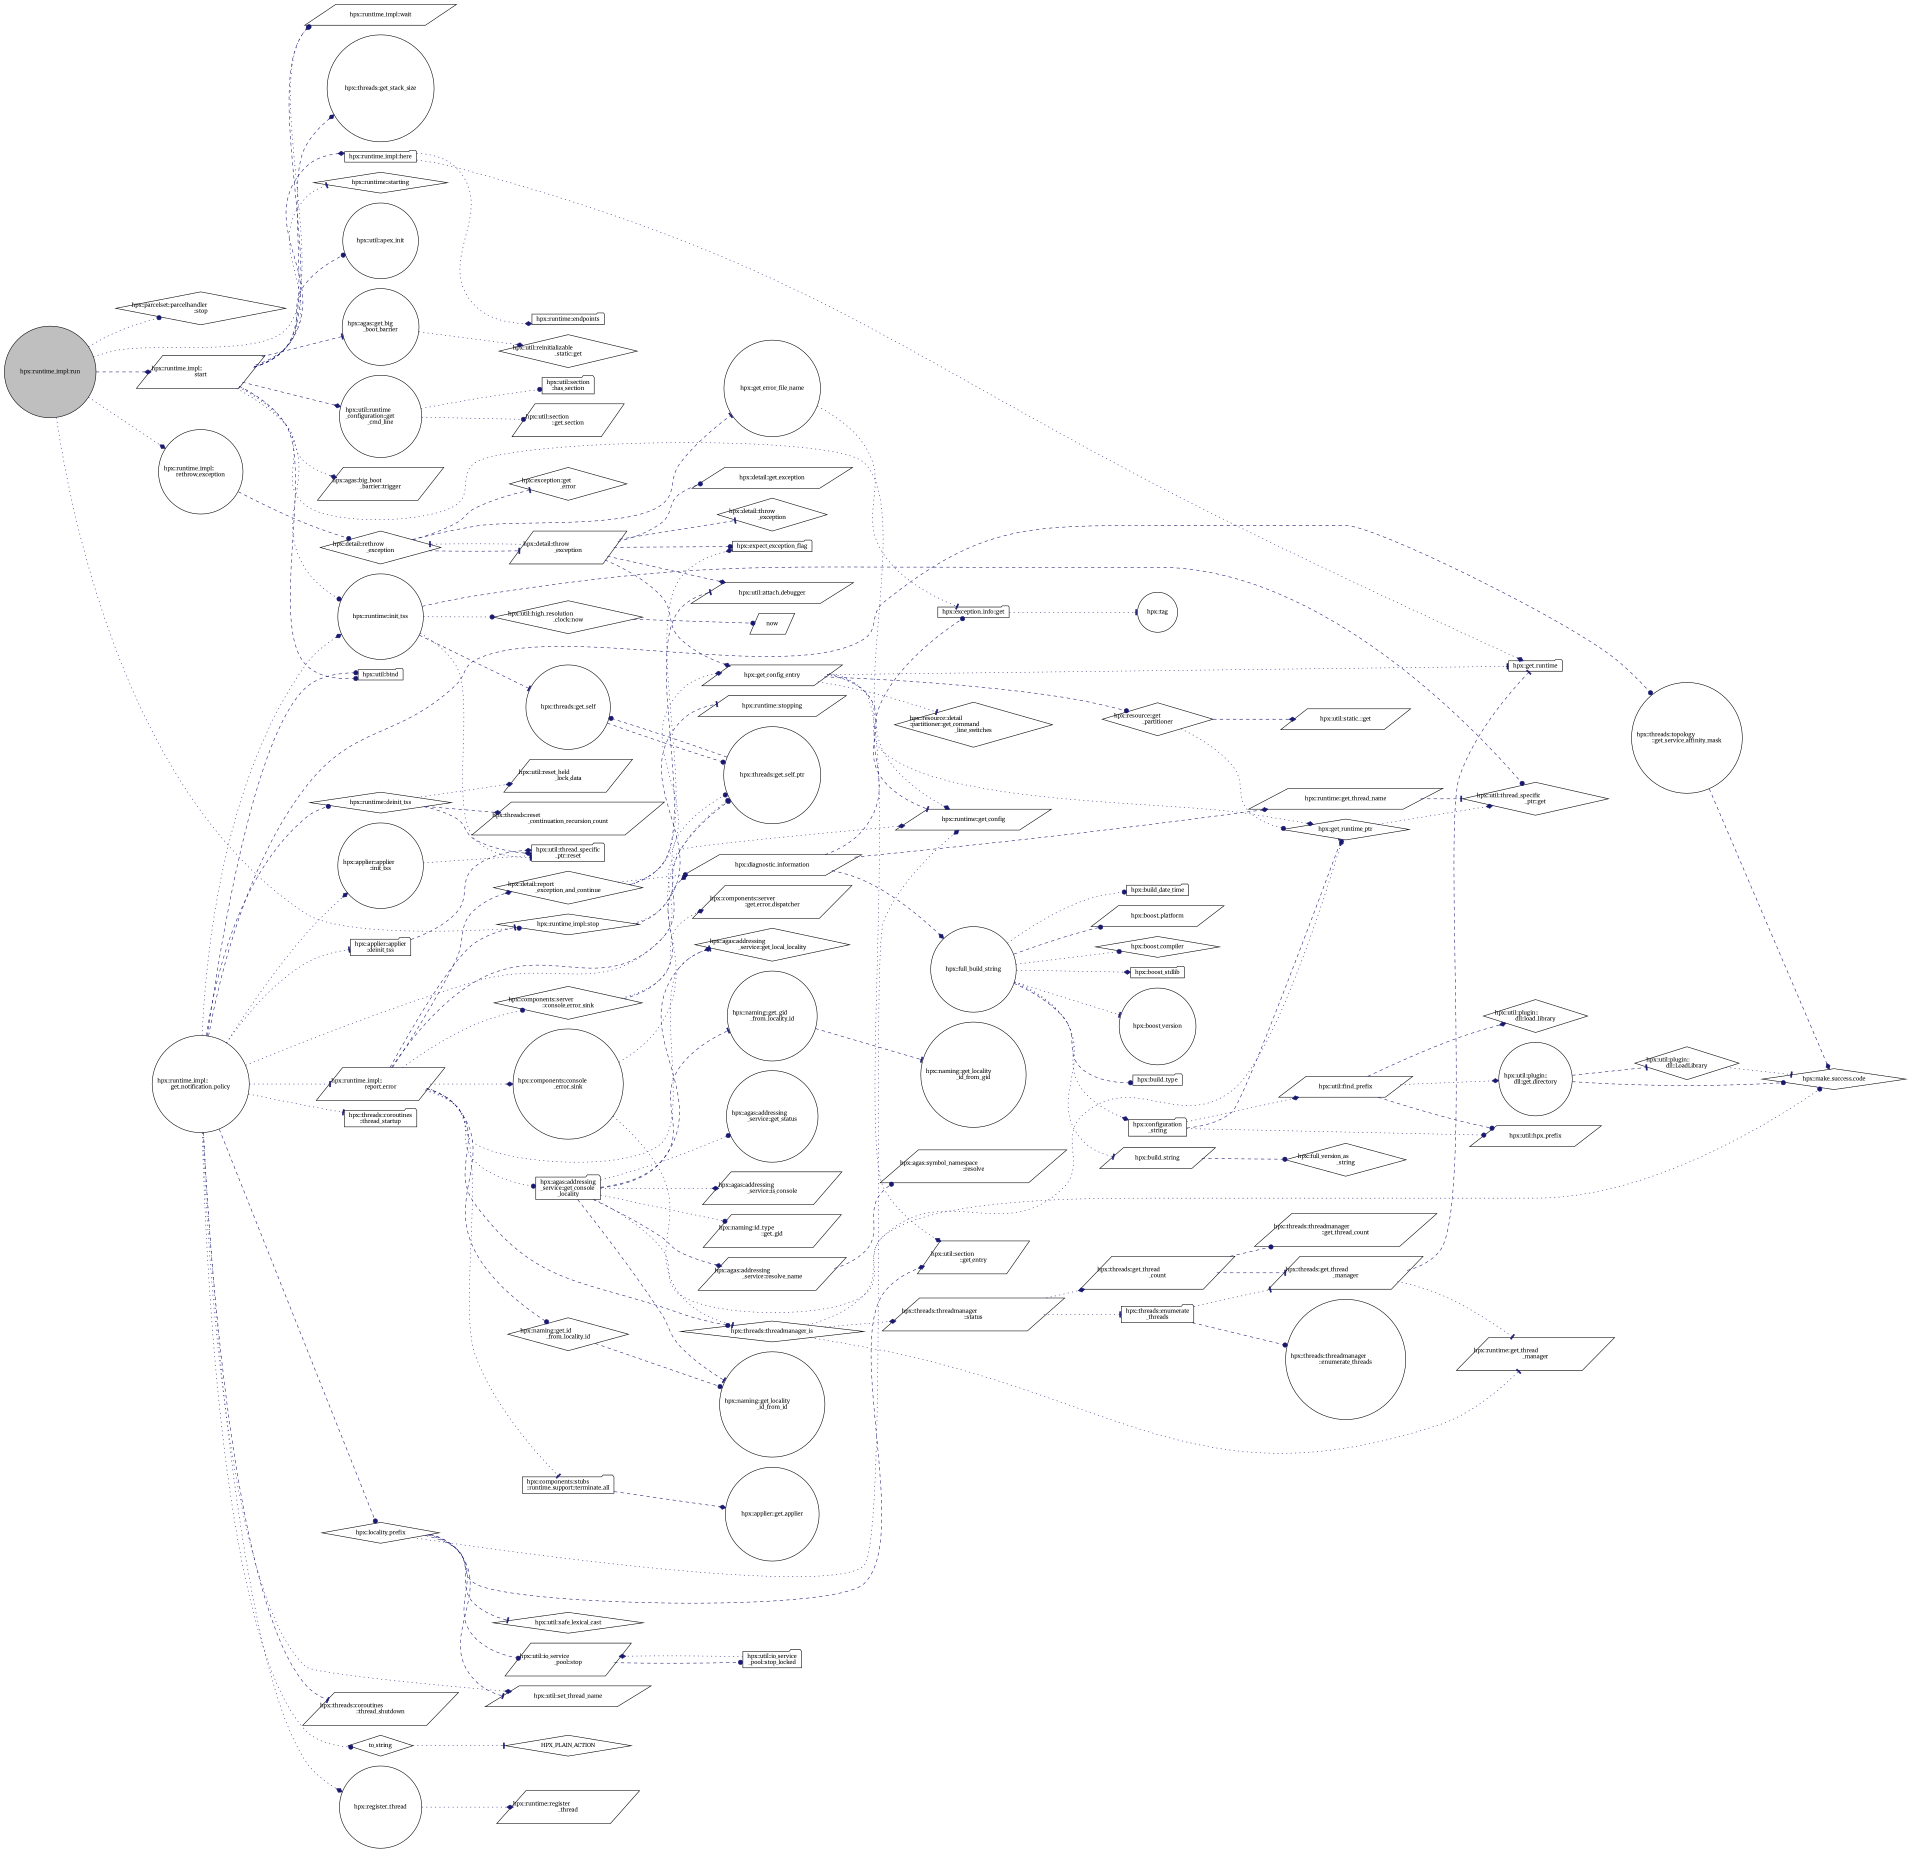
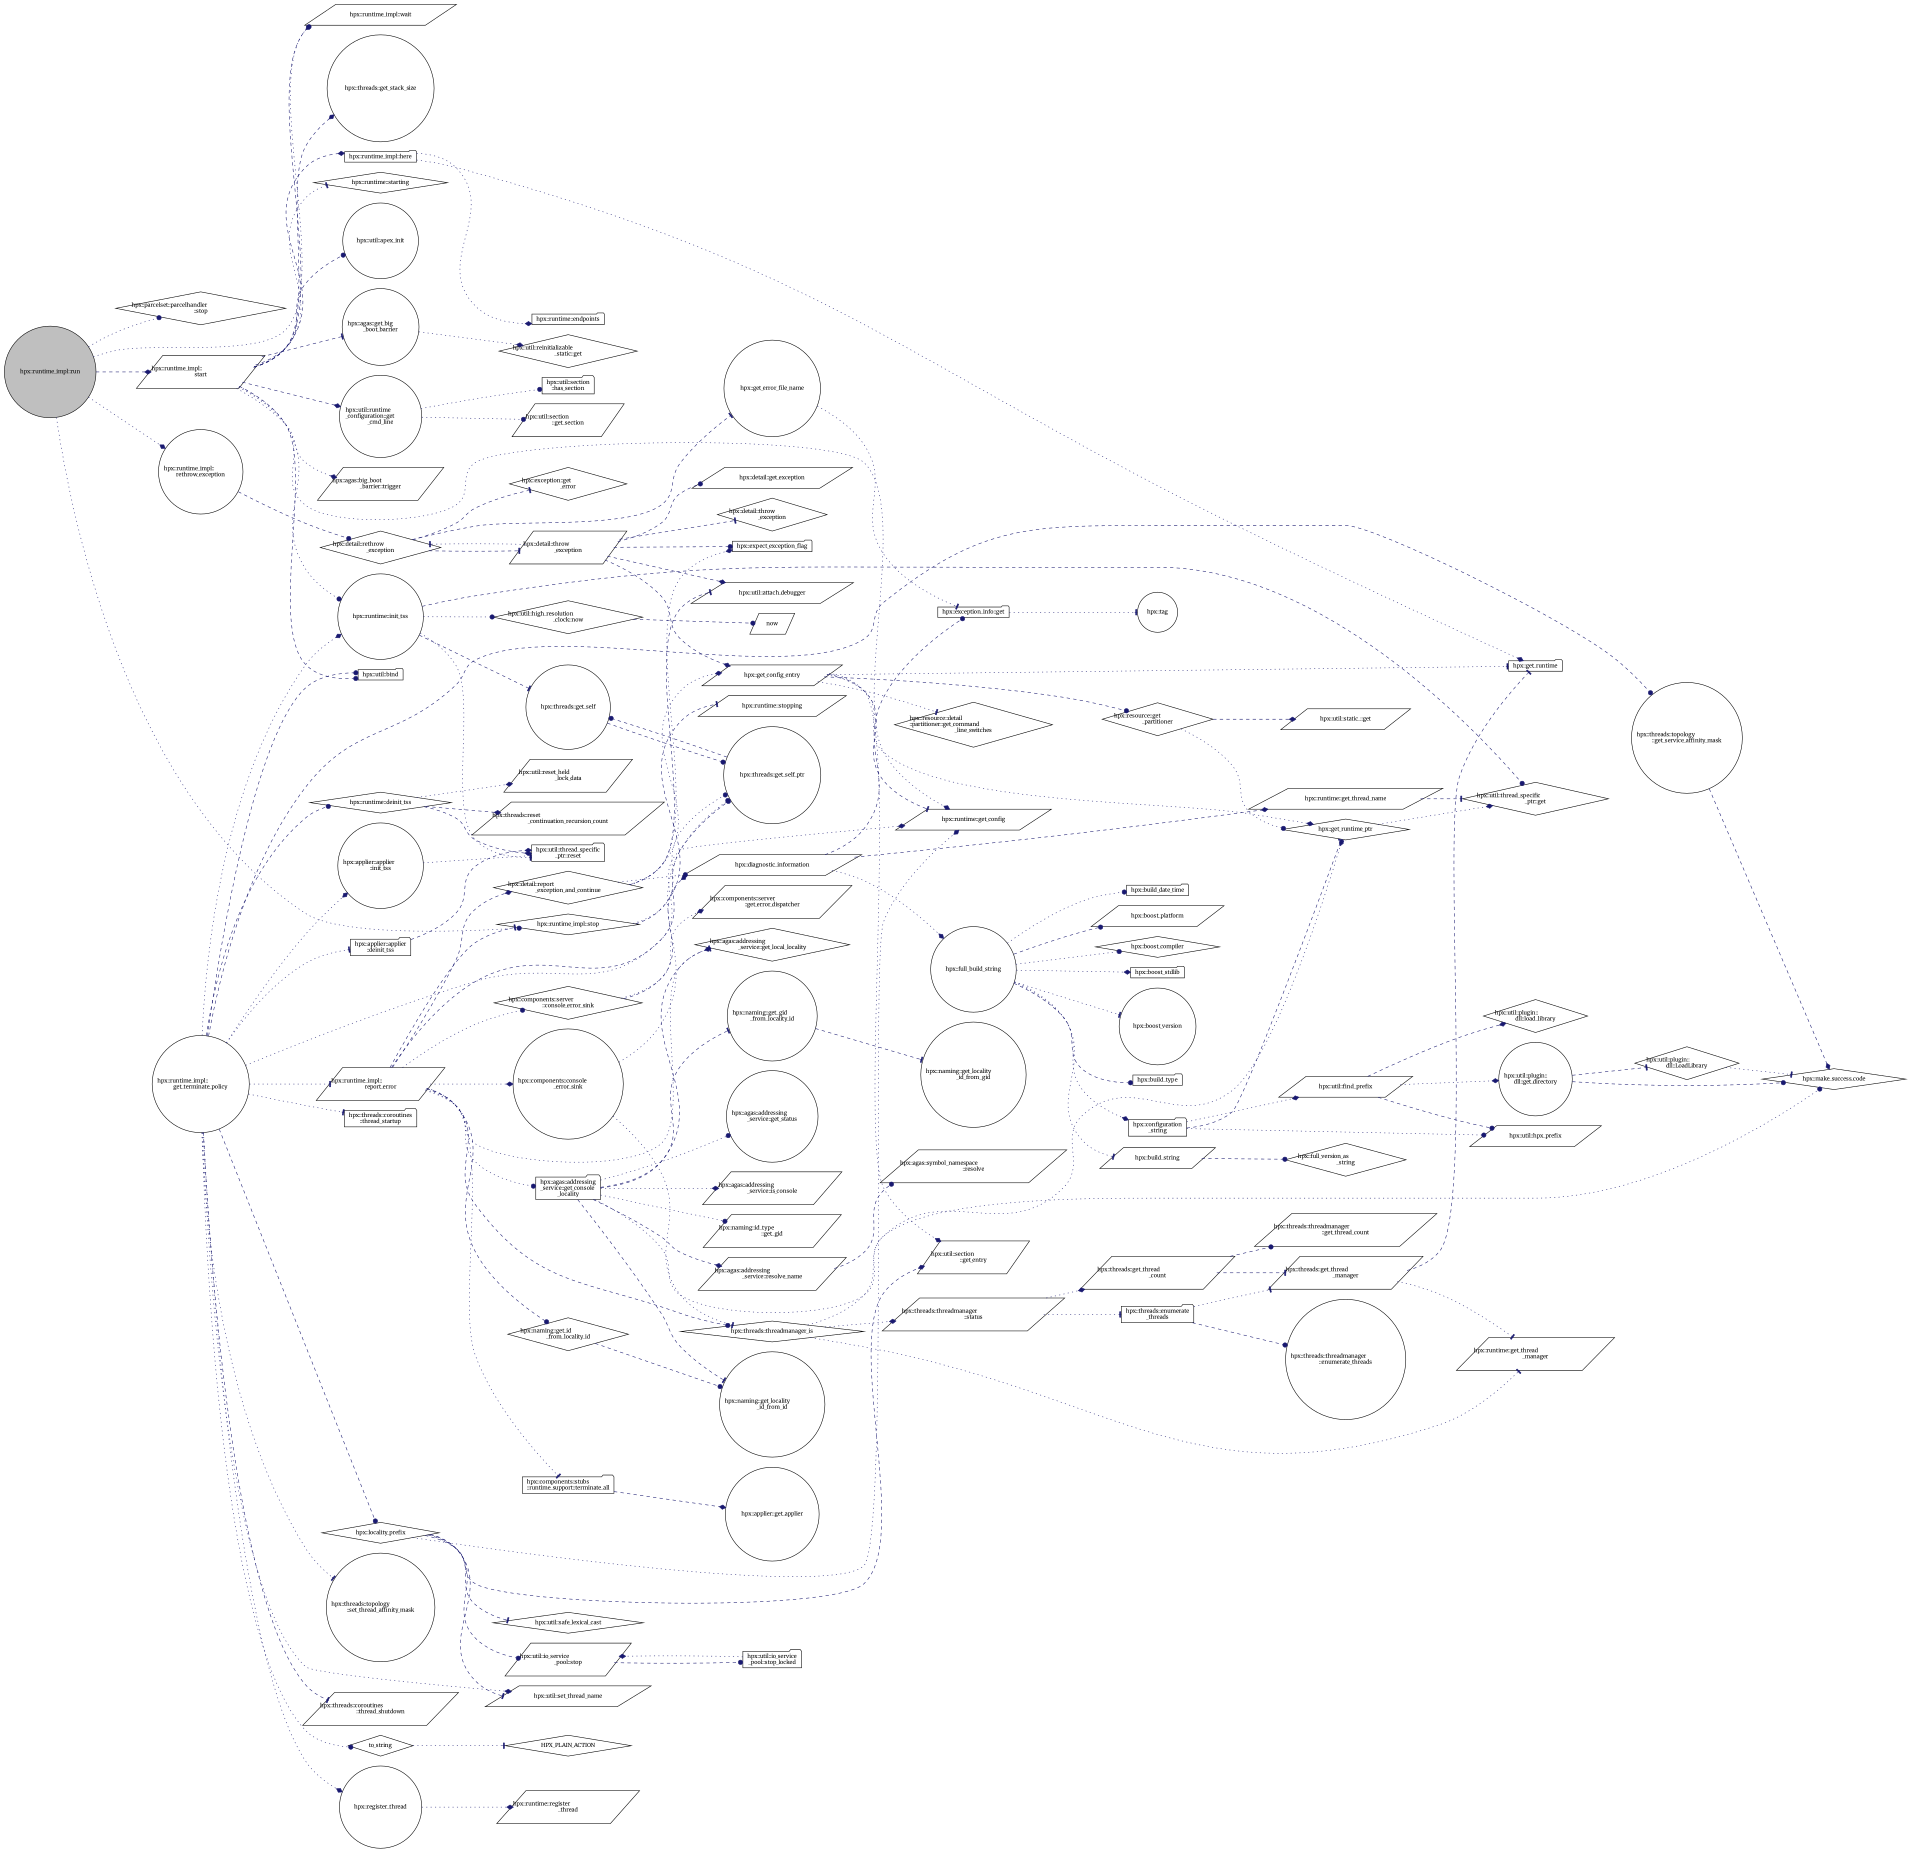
(889, 895) -> (889, 895)
(201, 1084) -> (201, 1084)
none -> (381, 1607)
